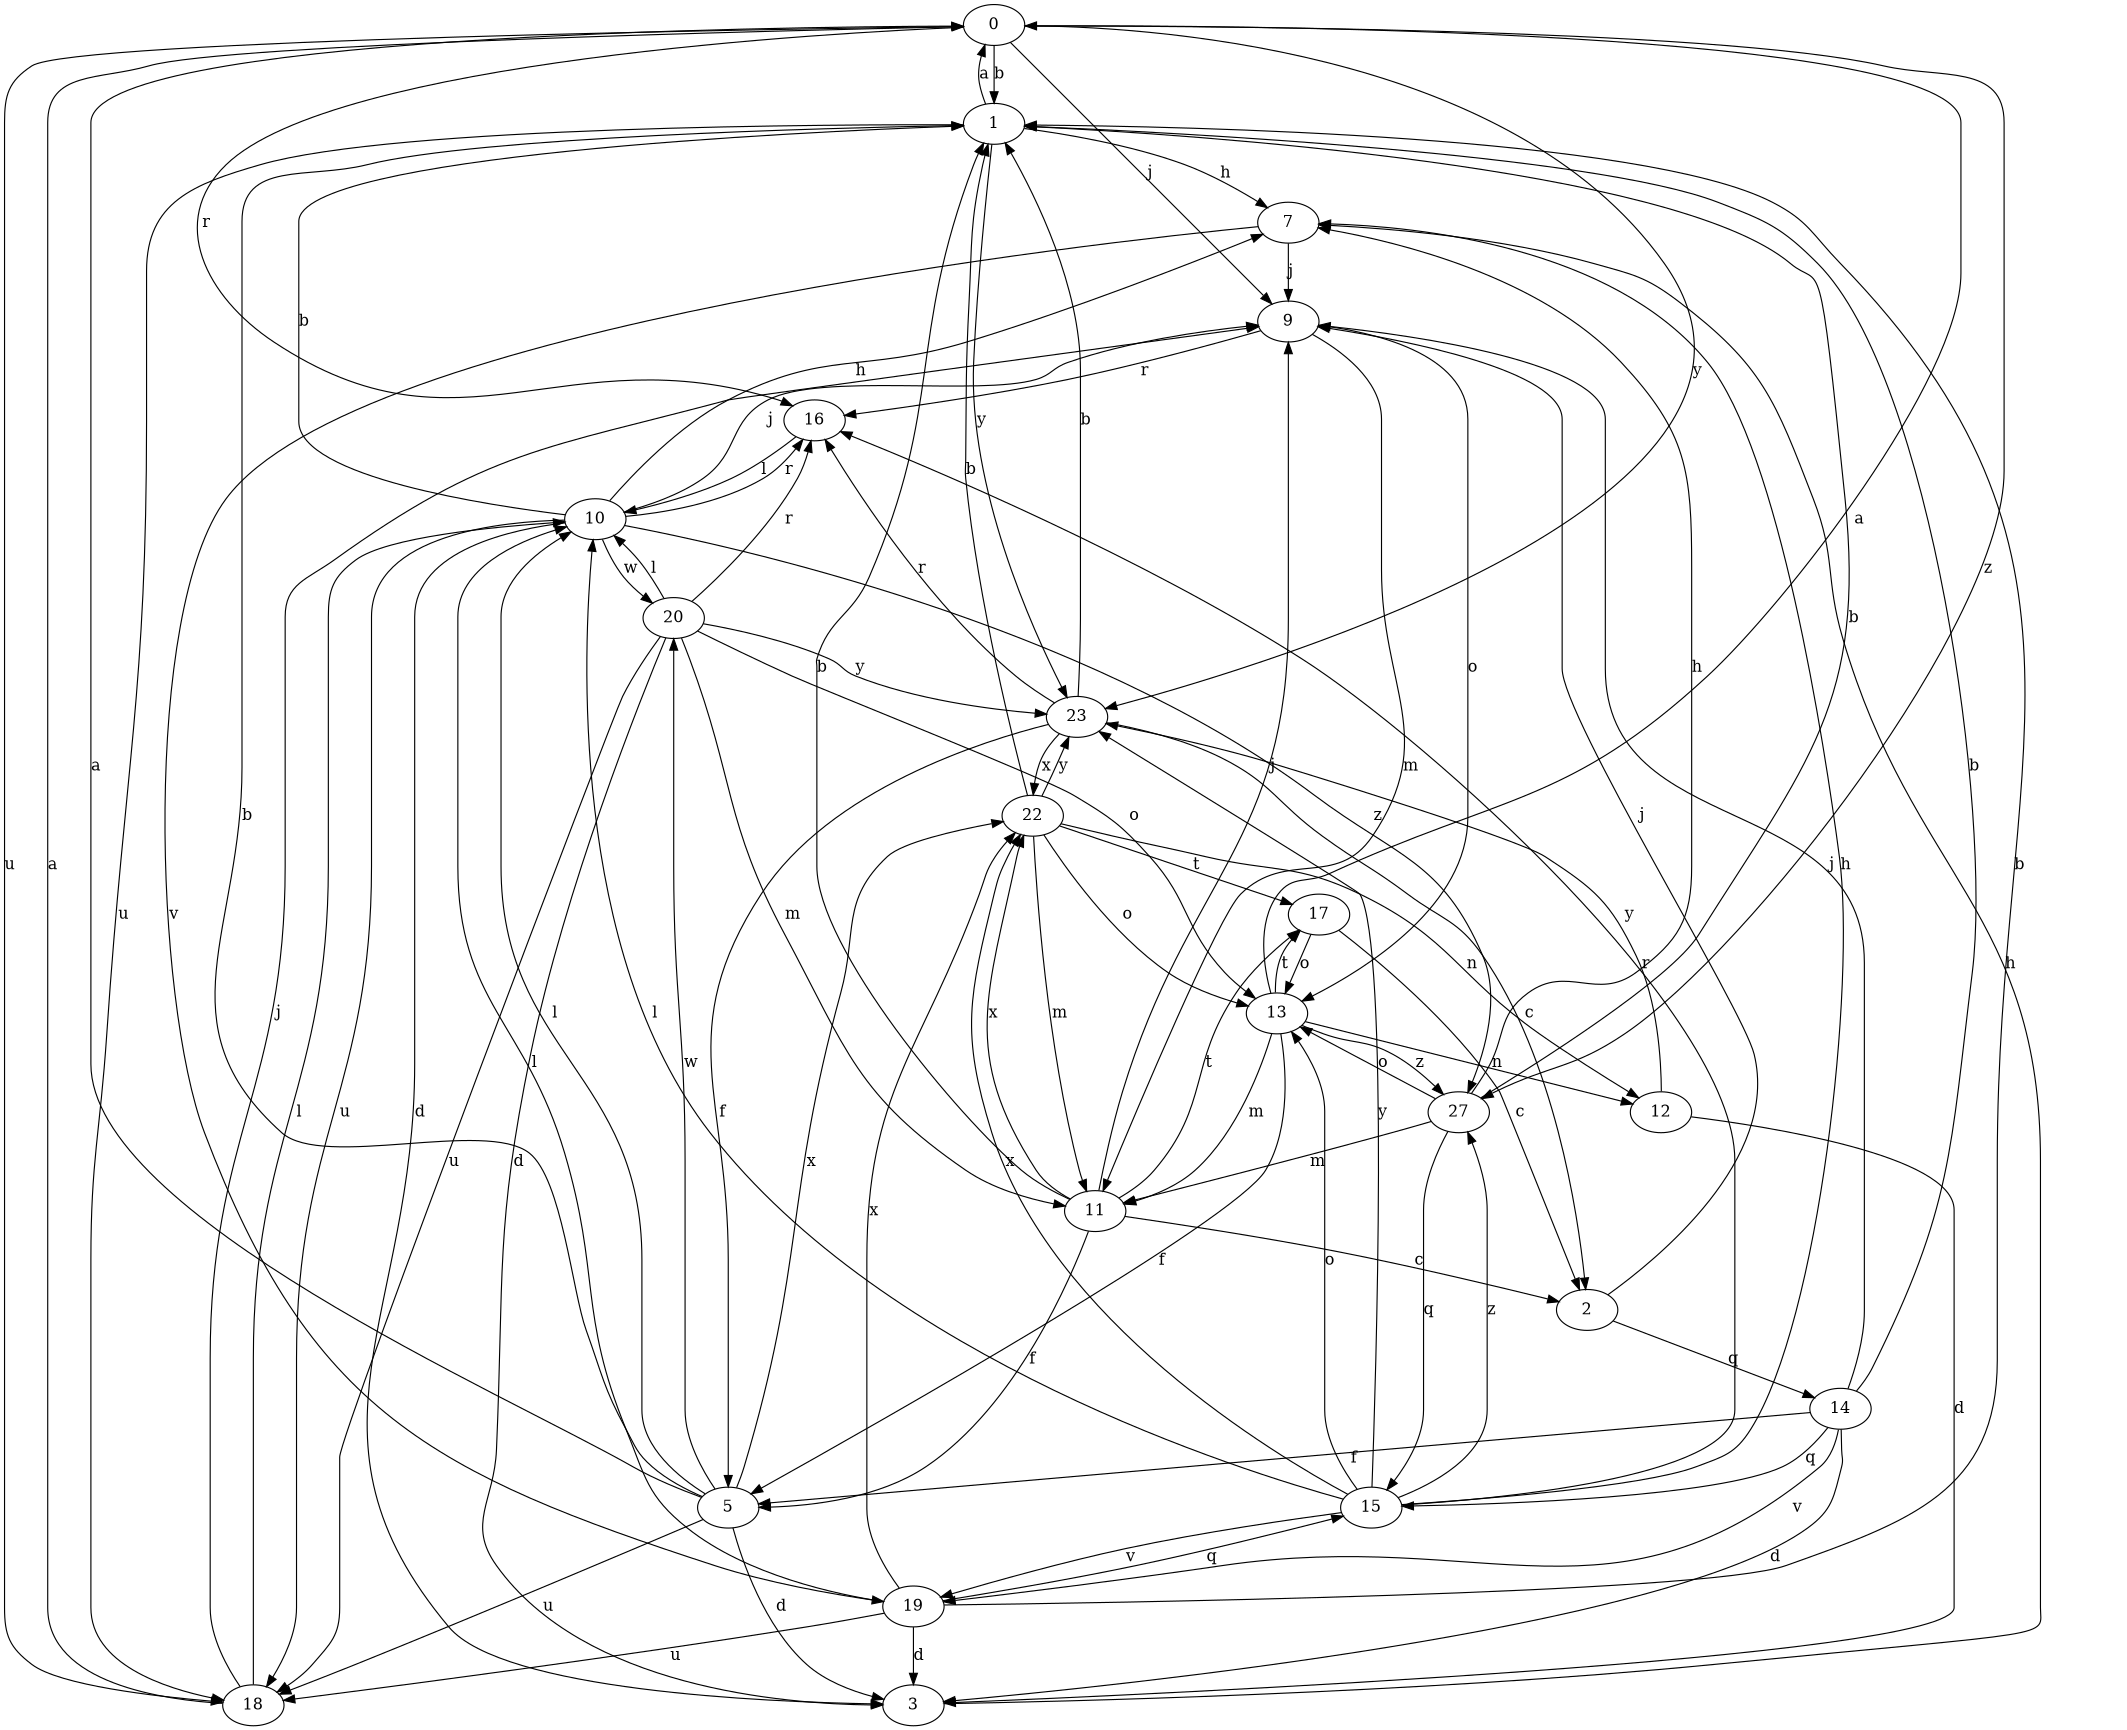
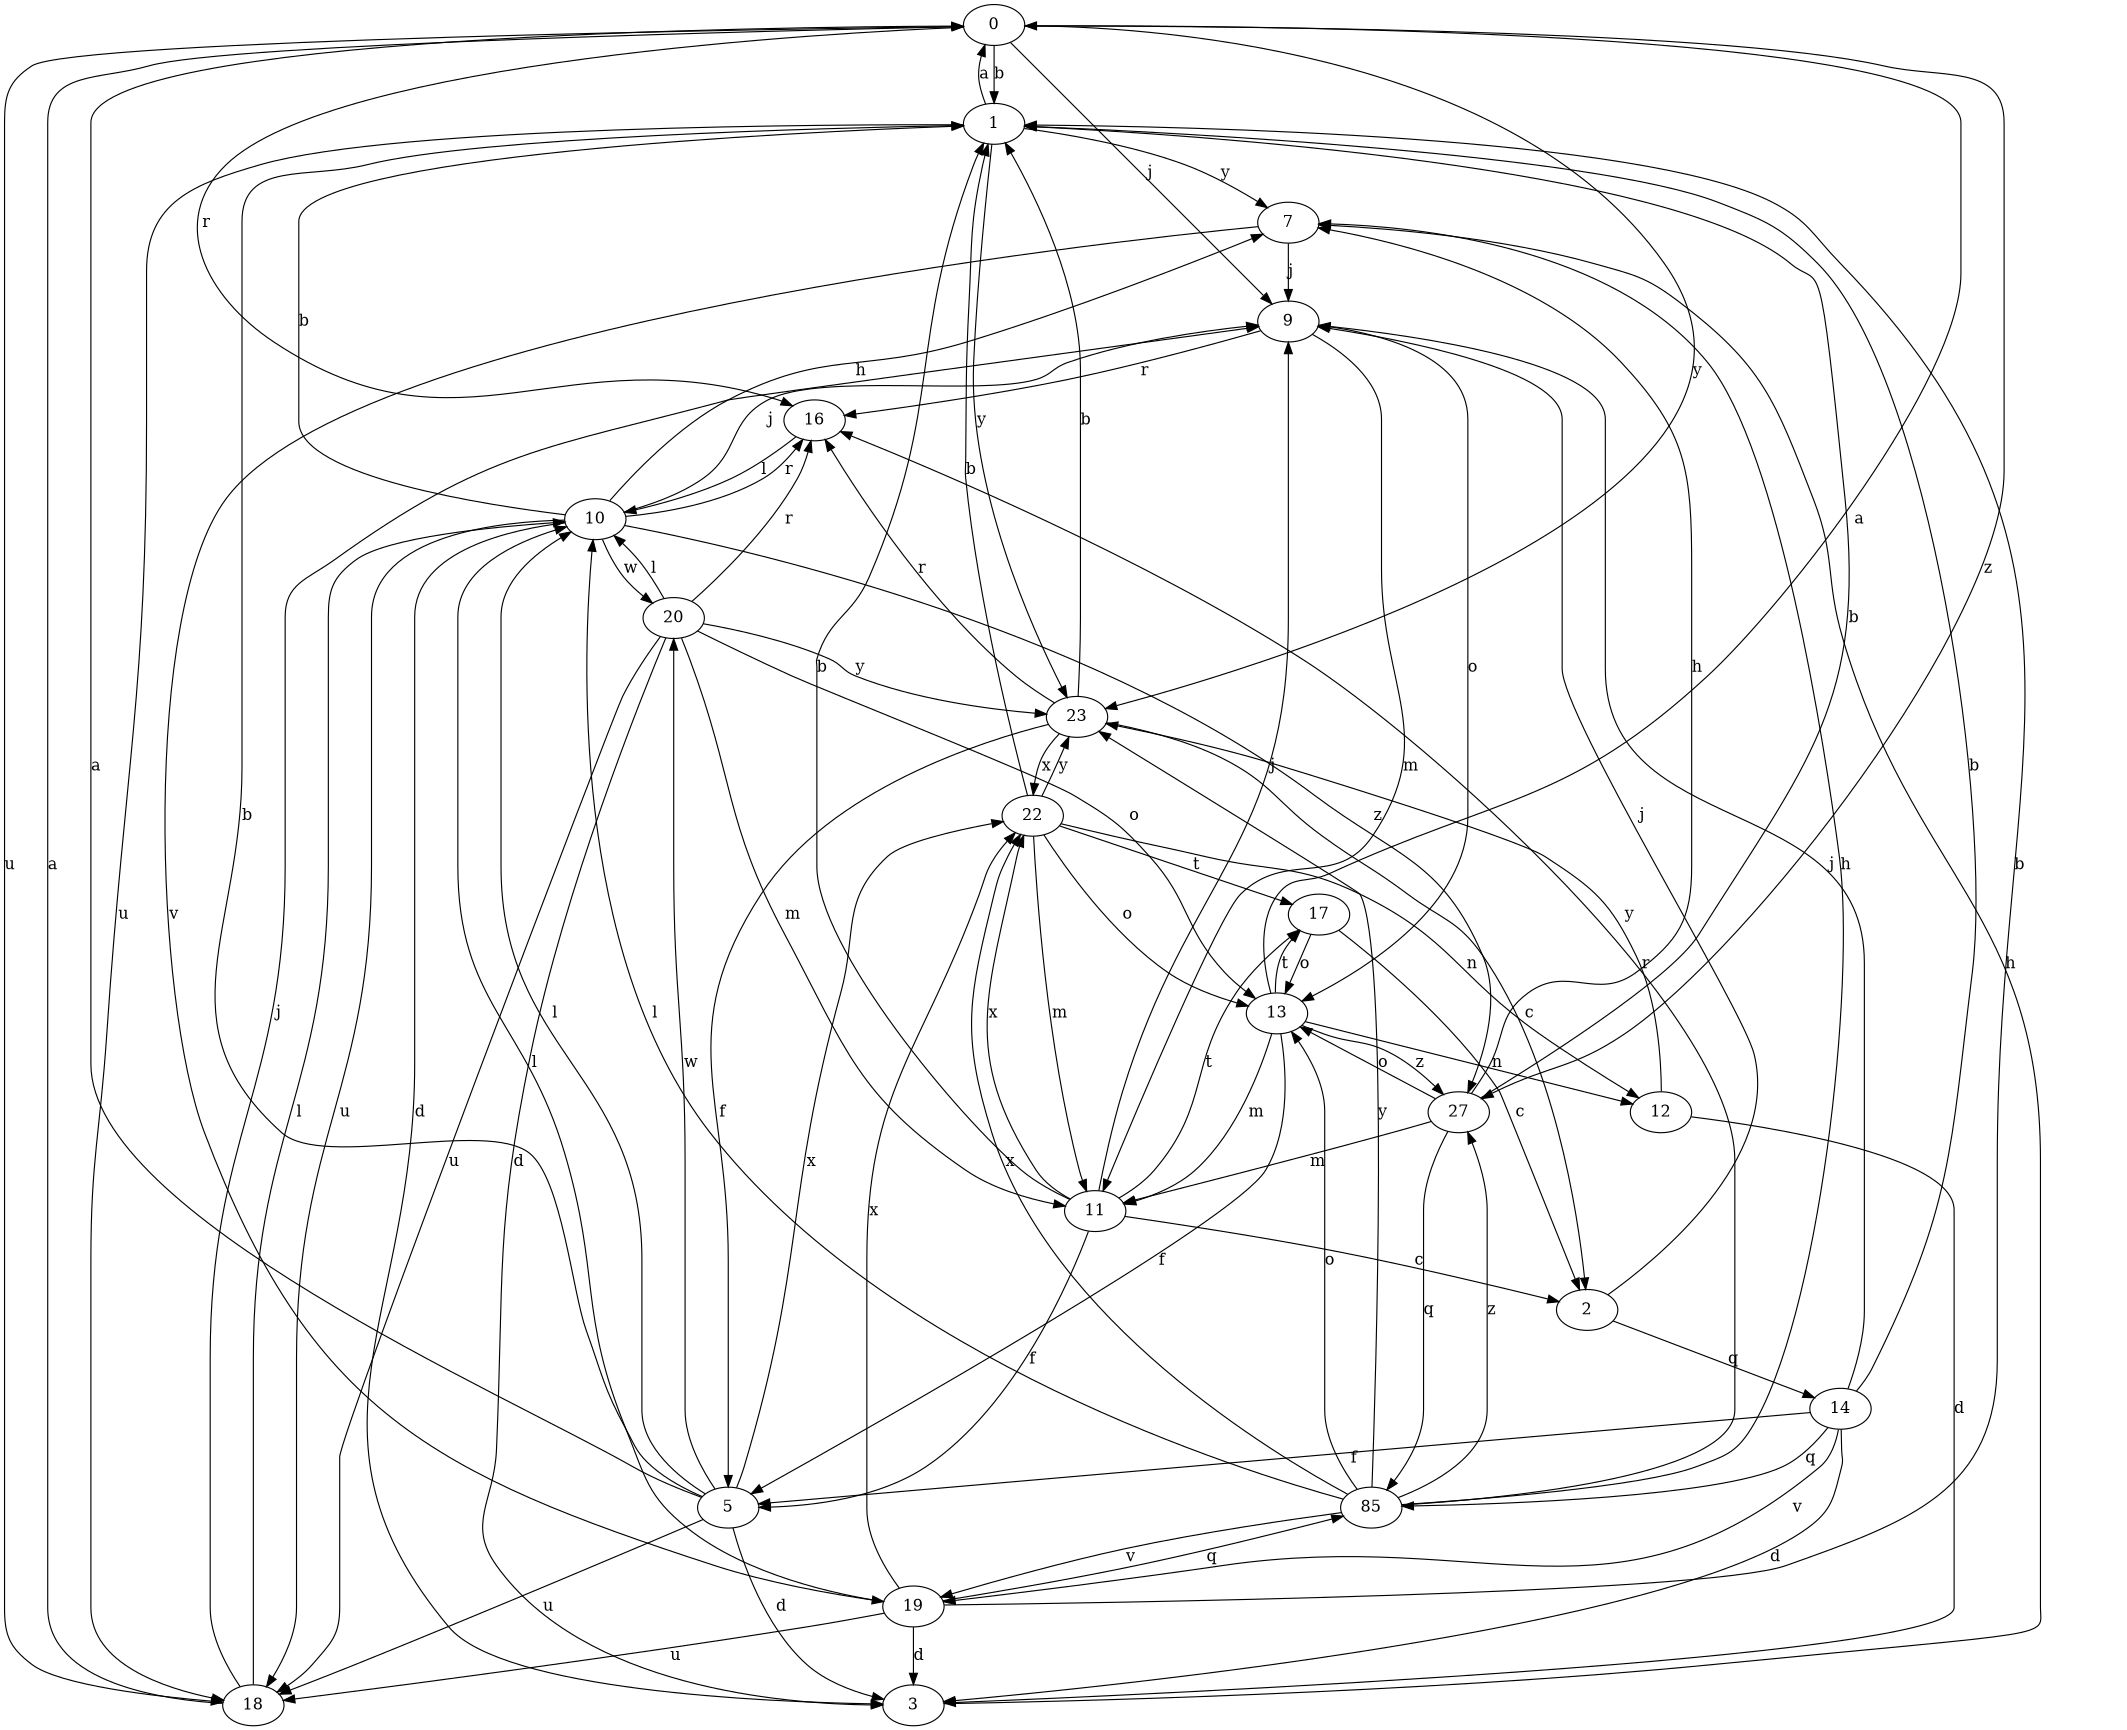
(1226, 173) -> (1226, 173)
(1371, 1508) -> (1371, 1508)
